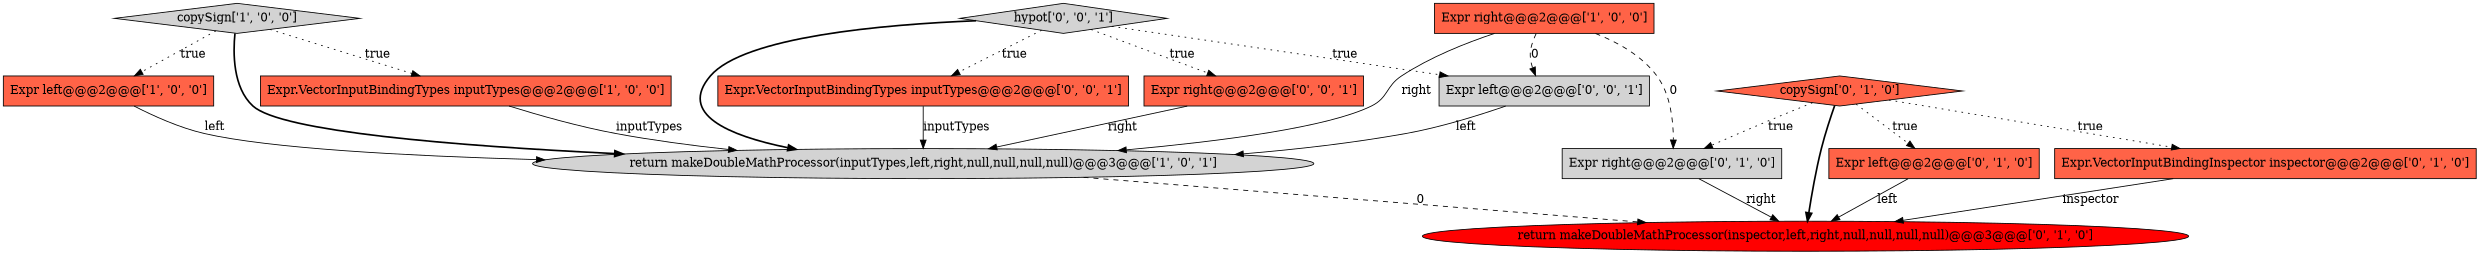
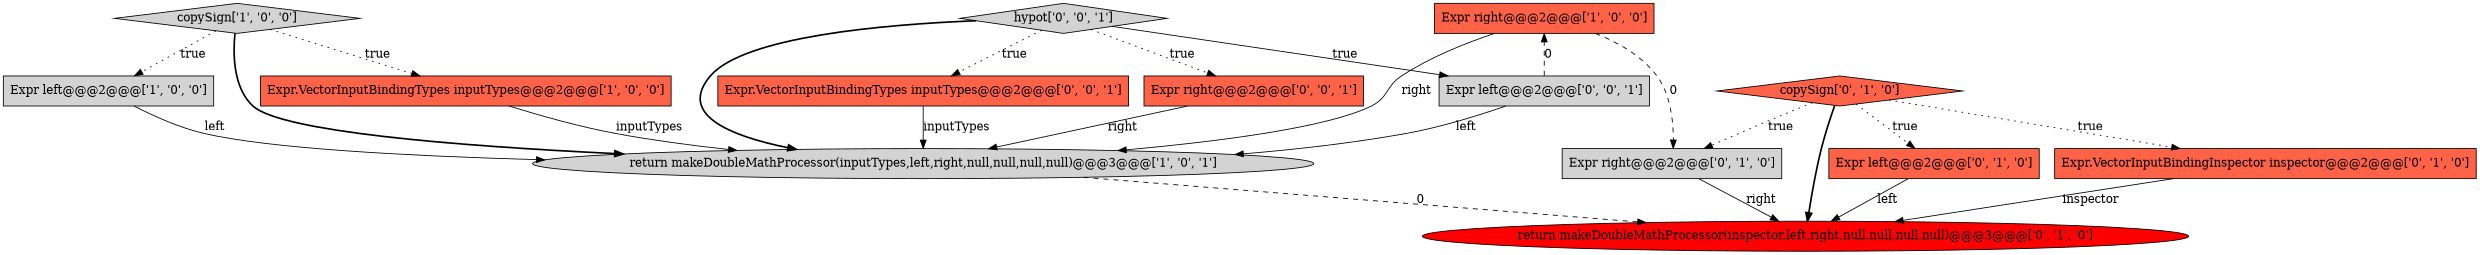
(1531, 50) -> (1544, 59)
(1276, 51) -> (1276, 51)
(109, 91) -> (109, 91)
